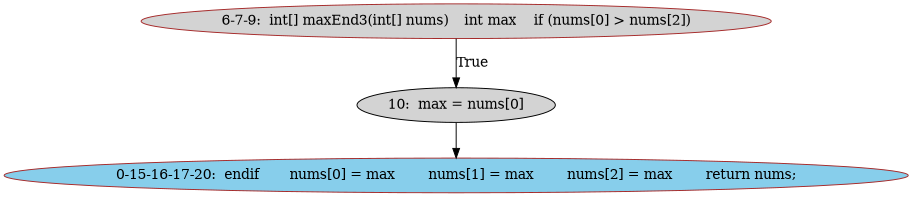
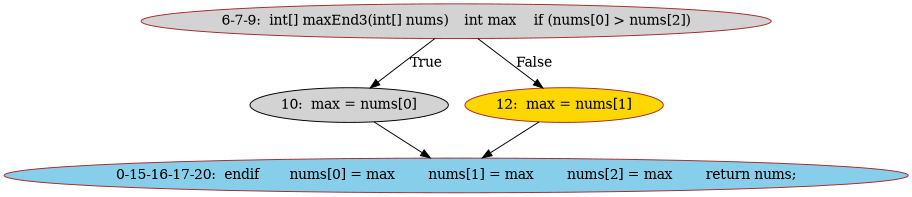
none -> (564, 105)
